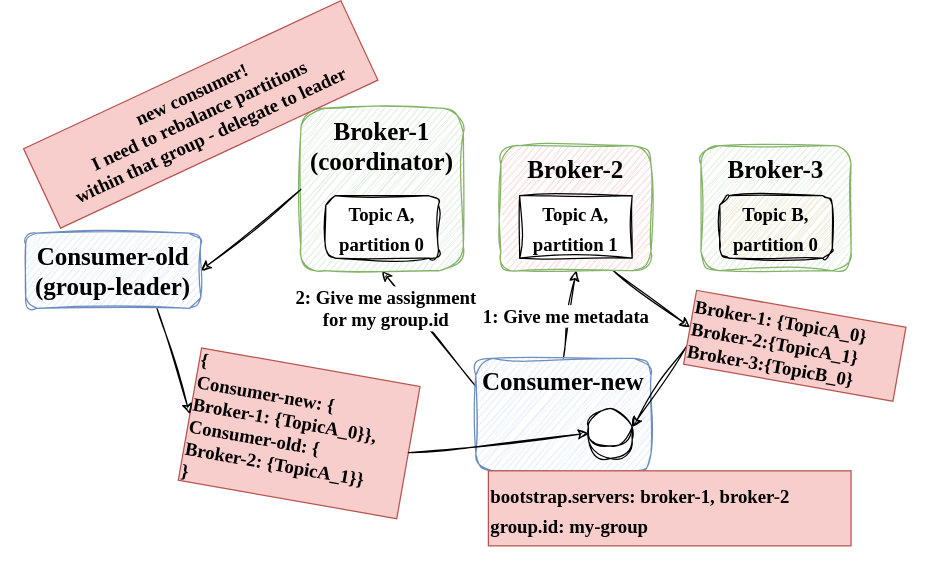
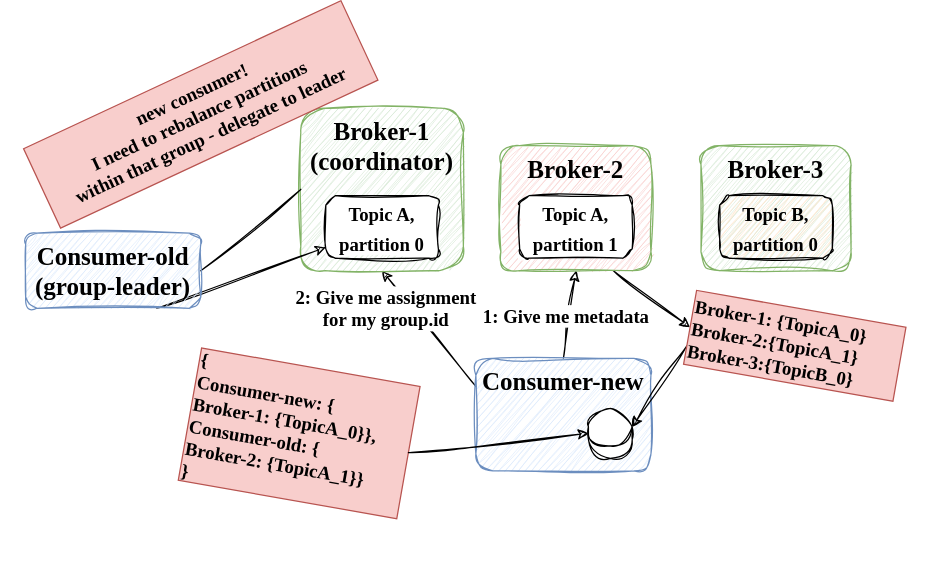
(576, 227) -> (576, 227)
(210, 263) -> (207, 266)
(172, 357) -> (251, 274)
(669, 508) -> none
